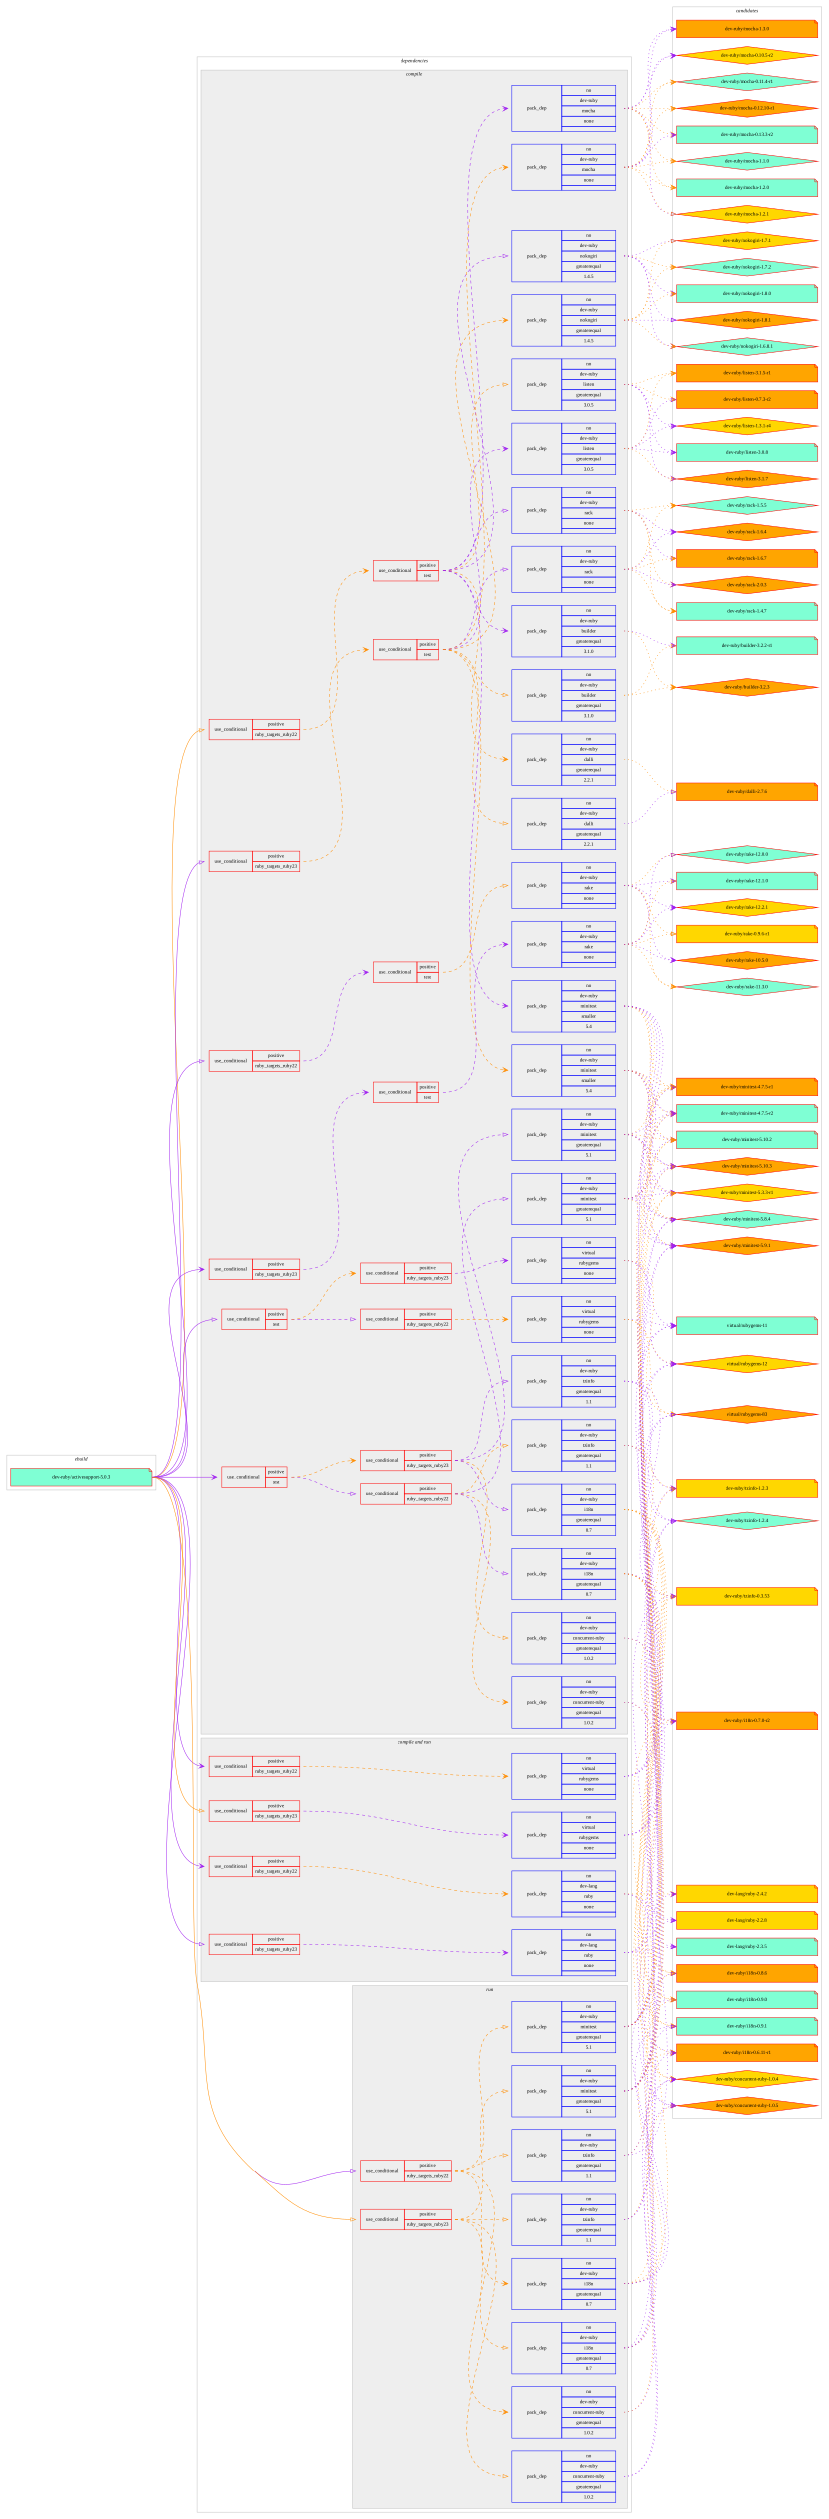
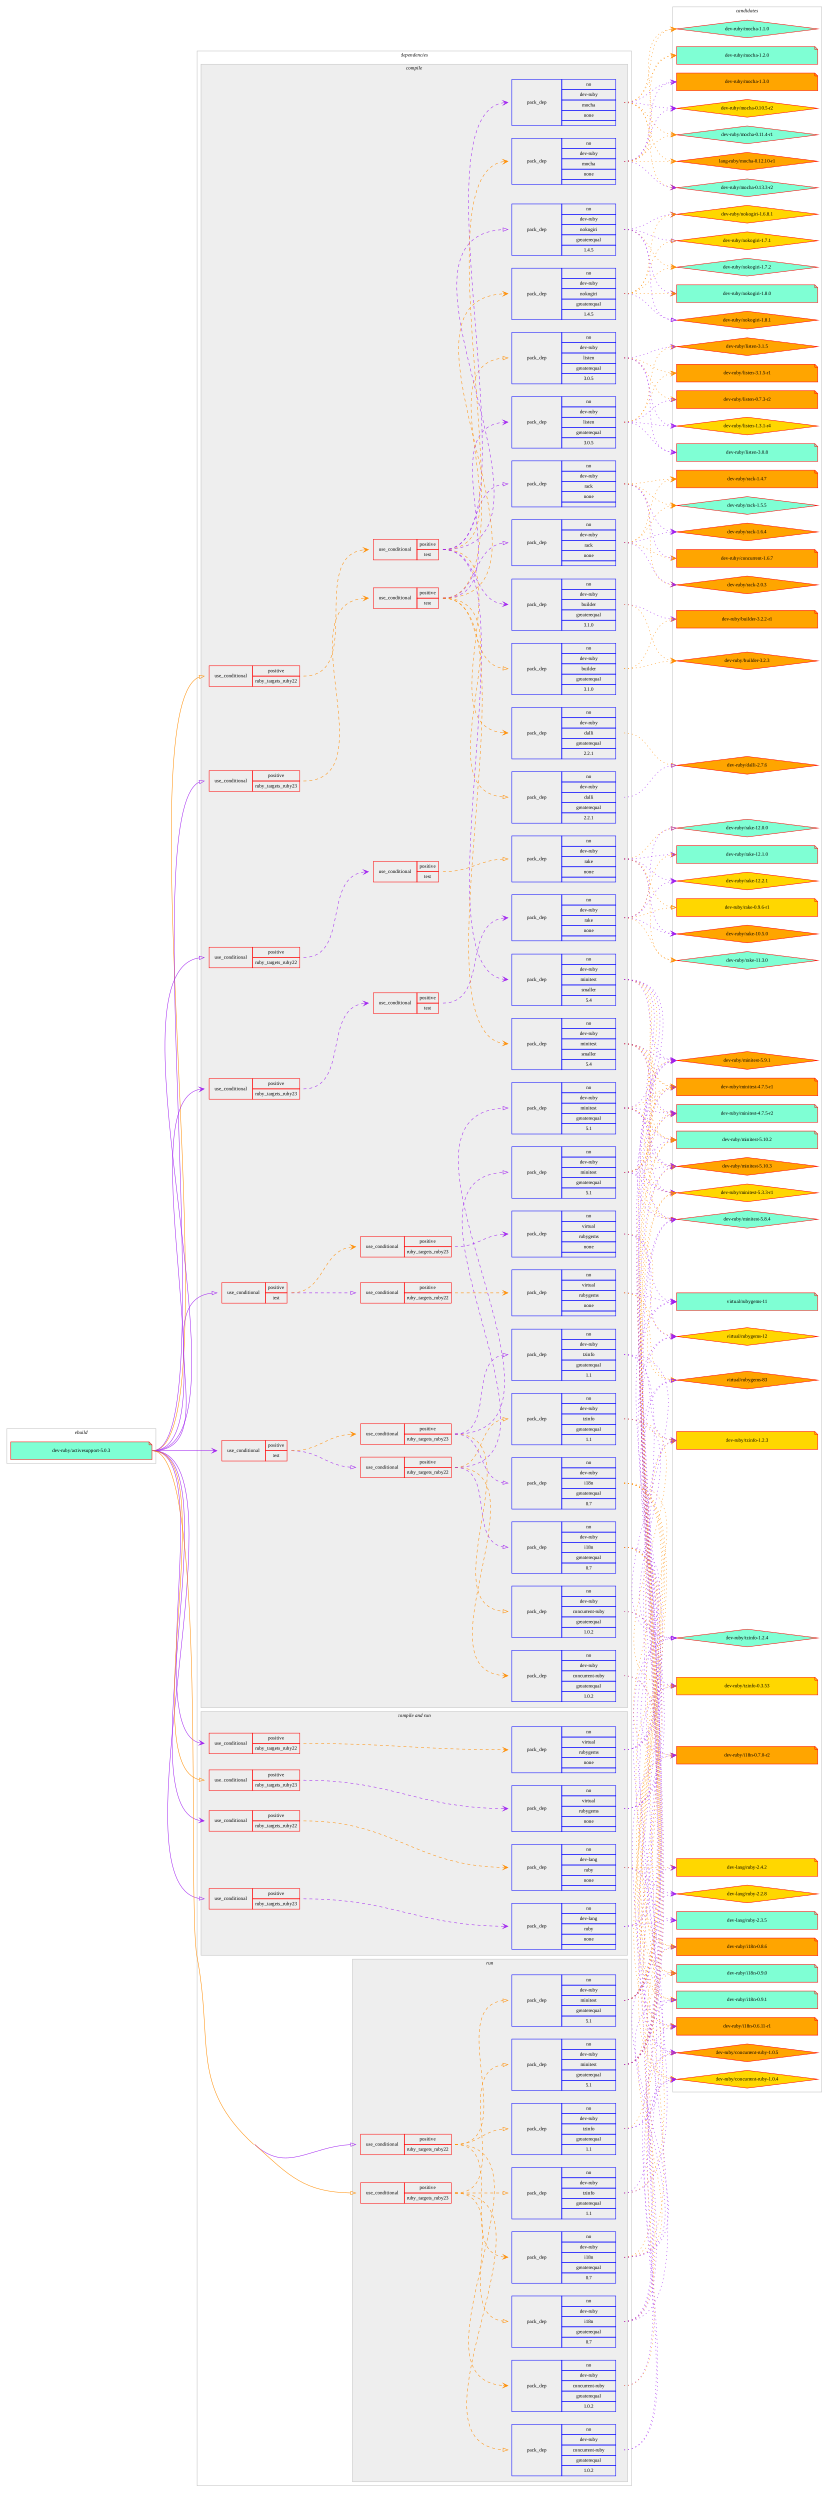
(747, 108) -> (747, 161)
(747, 135) -> (747, 188)
(747, 214) -> none
(747, 347) -> (747, 214)
(747, 479) -> (747, 347)
(747, 558) -> (747, 558)
(747, 611) -> (747, 479)
(747, 646) -> (747, 619)
(747, 792) -> (747, 765)
(747, 1920) -> (747, 1894)
